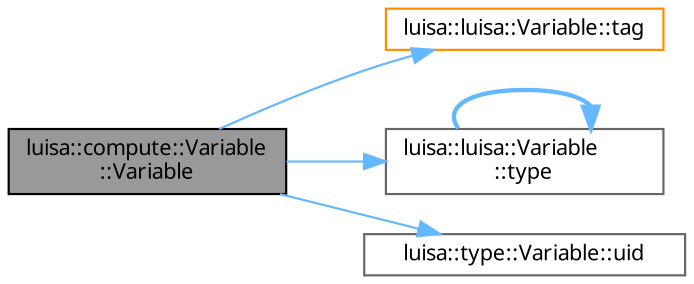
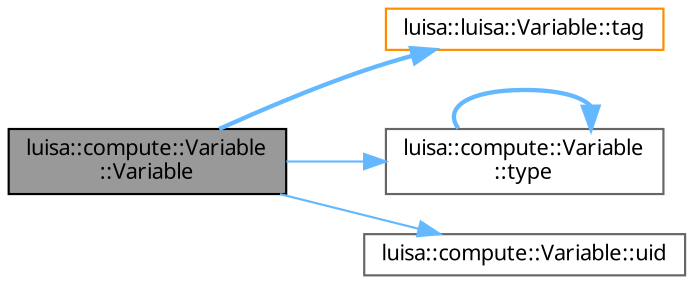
(315, 89) -> (315, 89)
(525, 162) -> (525, 162)
(525, 255) -> (525, 255)
